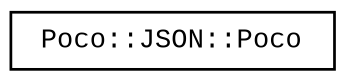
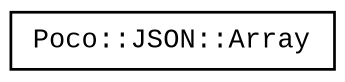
(173, 41) -> (173, 41)
